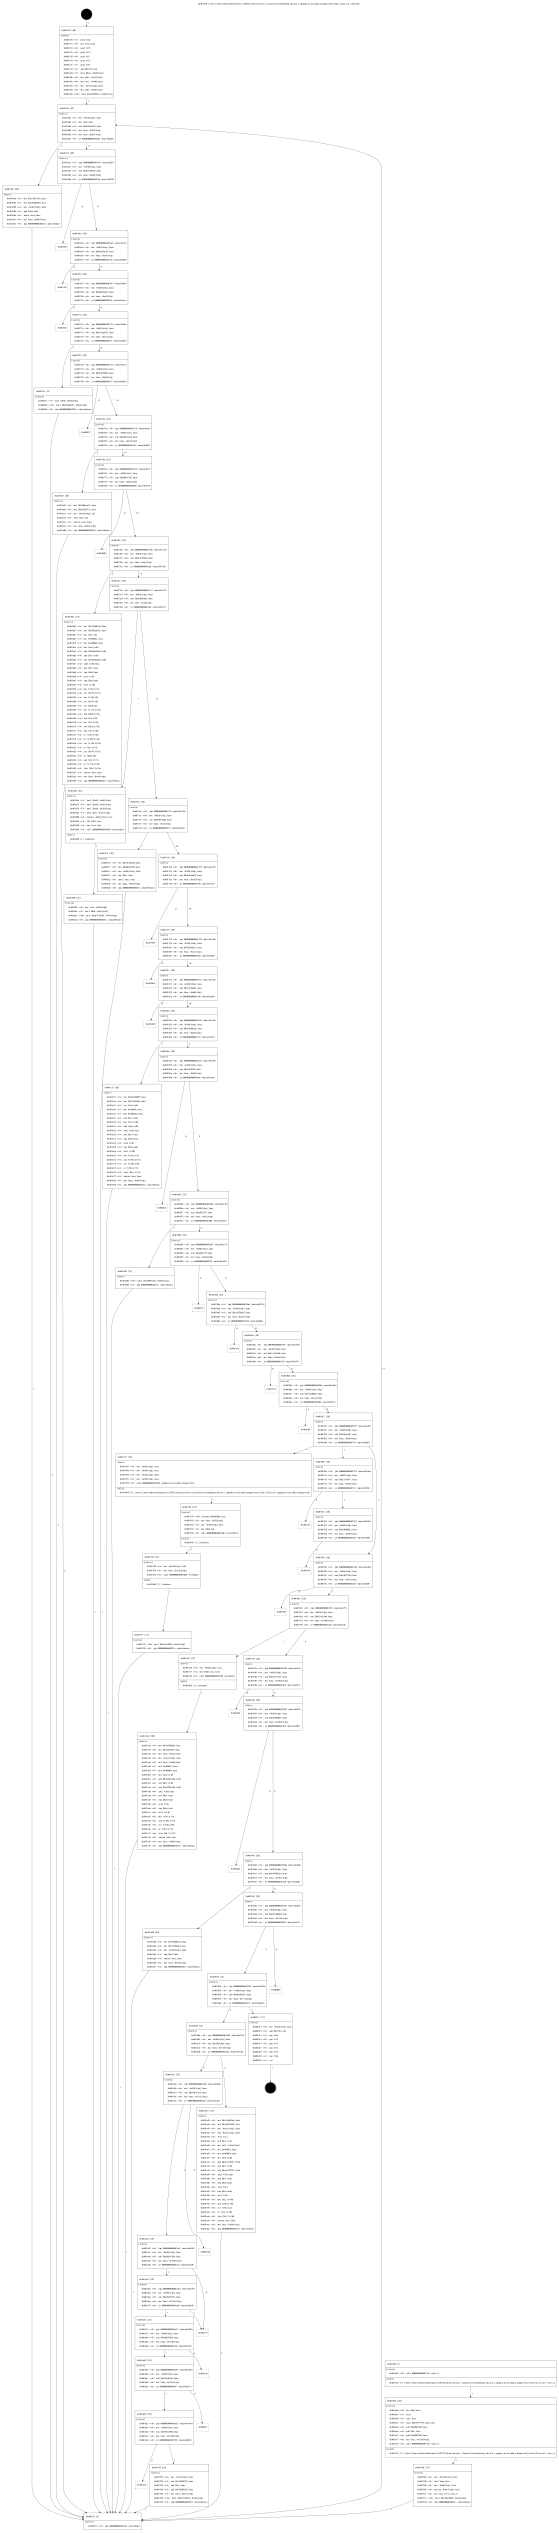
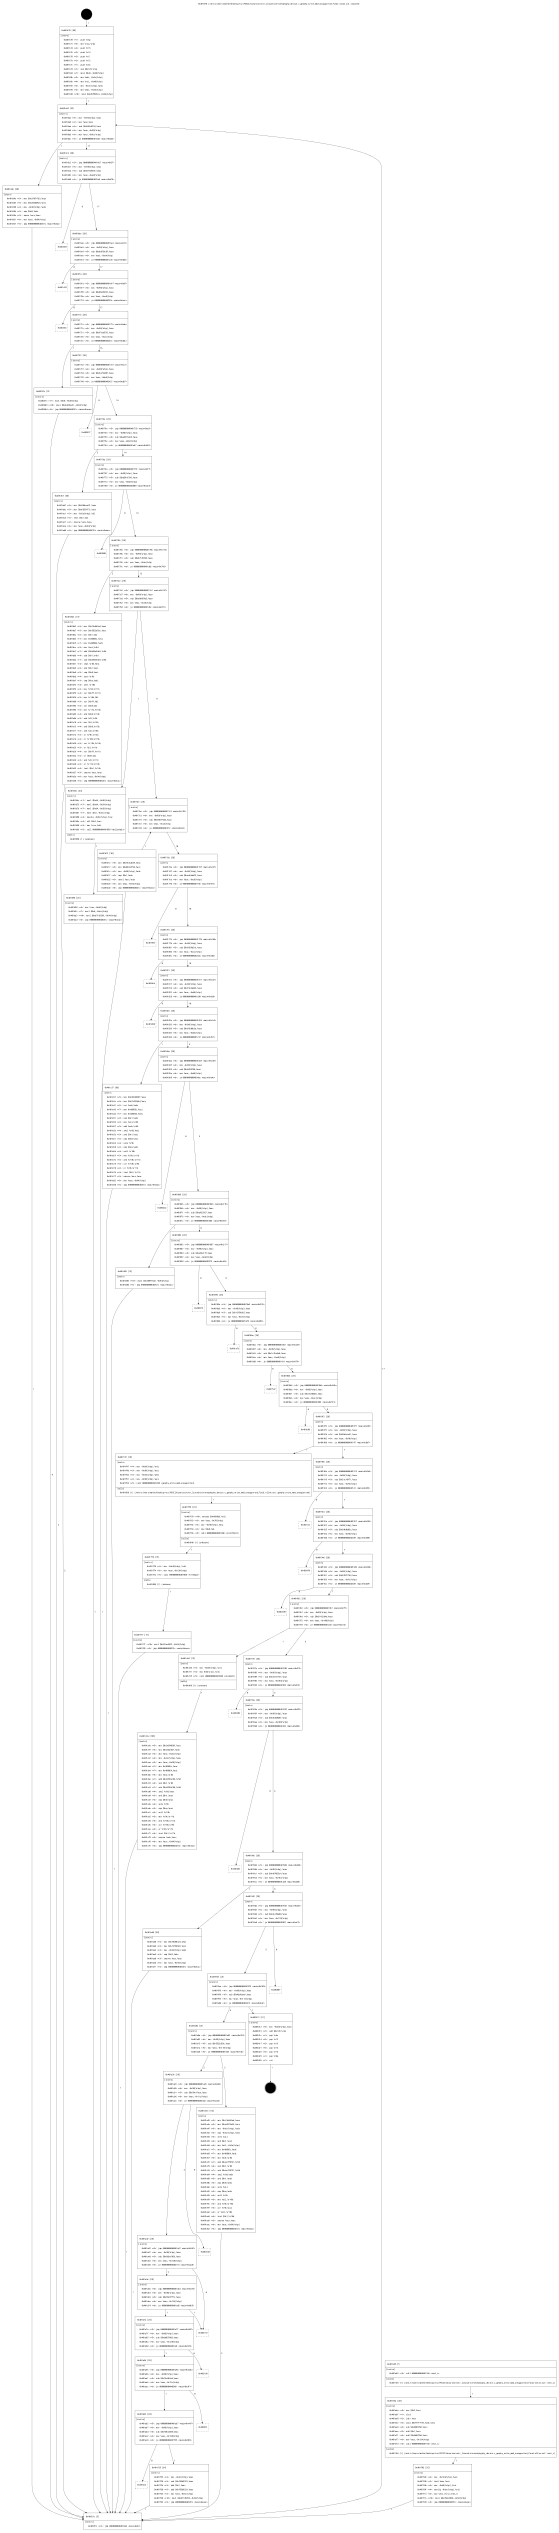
(144, 840) -> (146, 841)
(377, 1500) -> (343, 1547)
